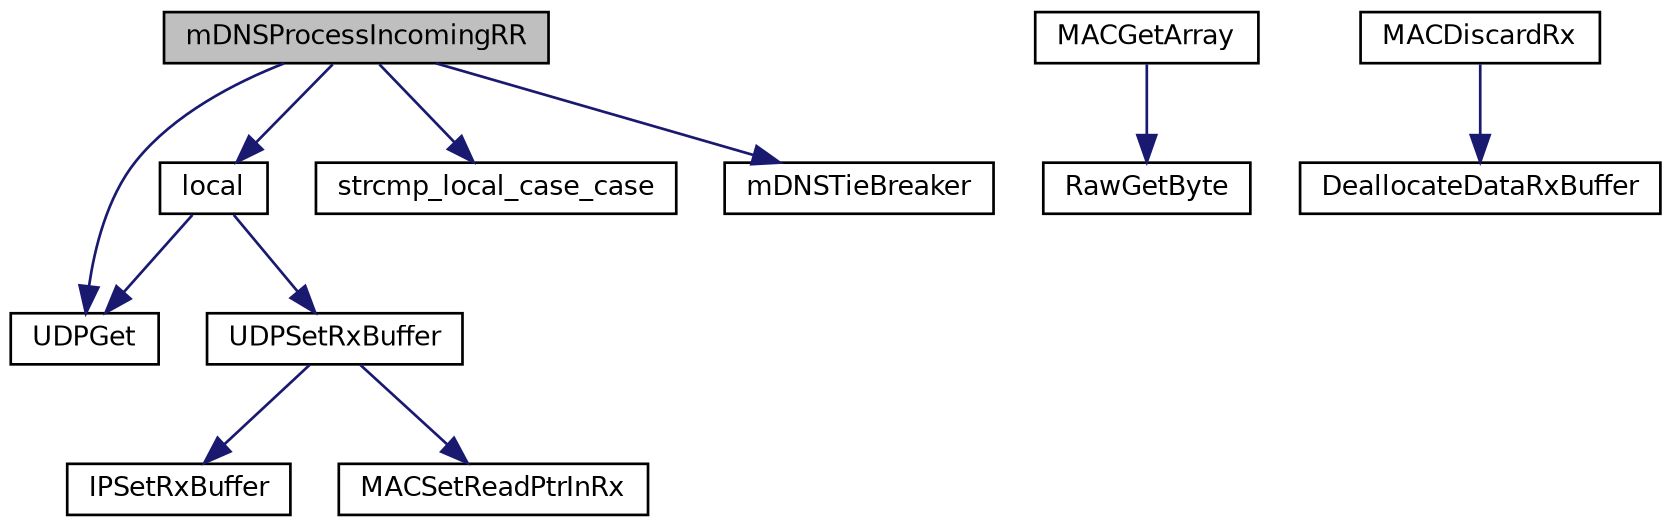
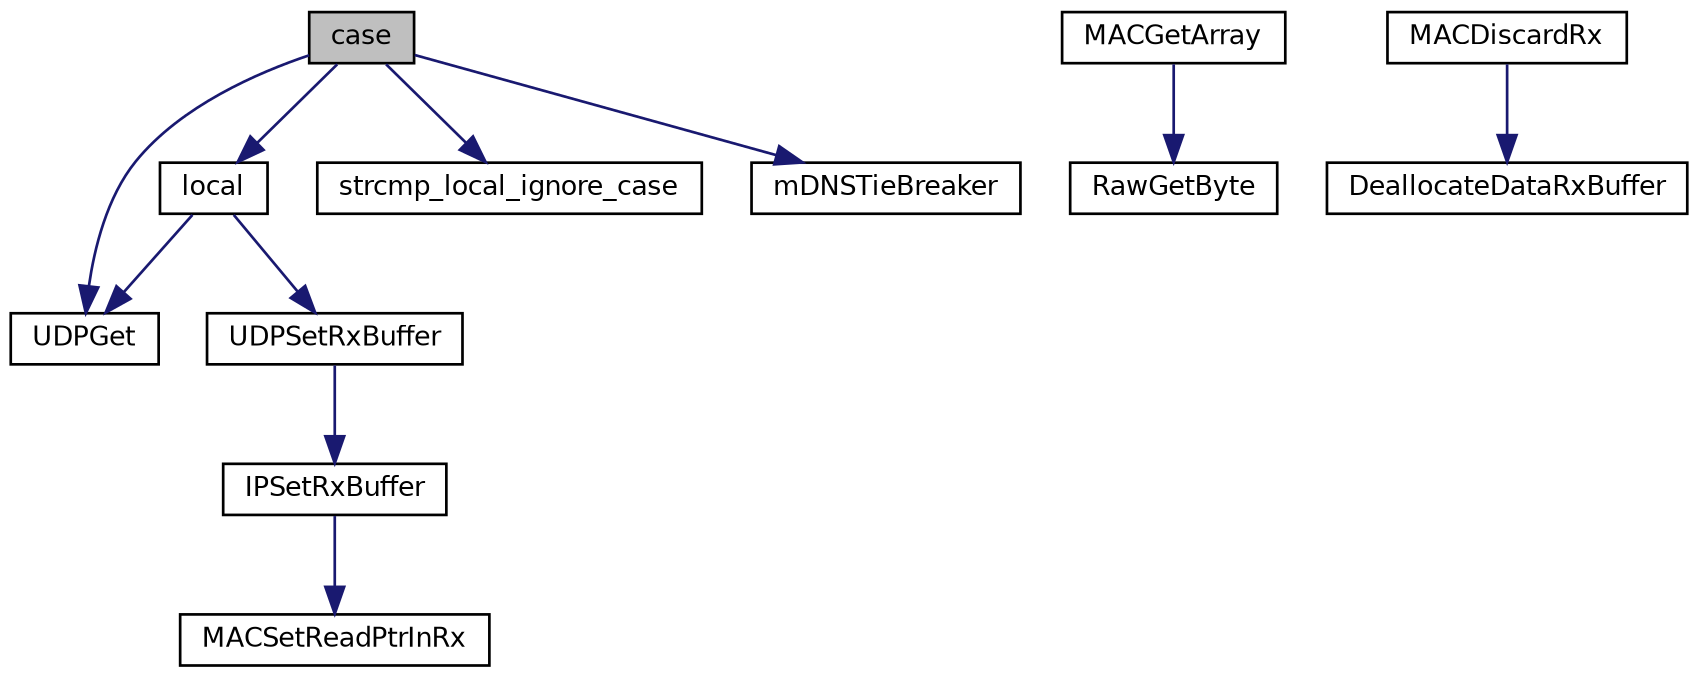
(356, 38) -> (362, 38)
(496, 188) -> (510, 188)
(404, 405) -> (335, 551)
